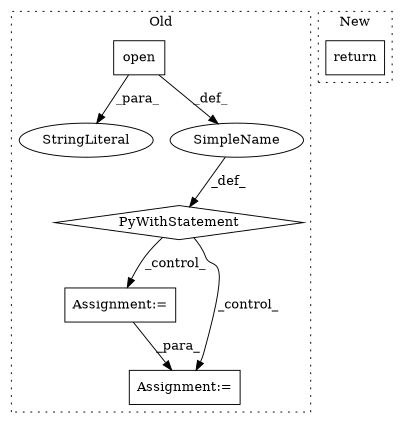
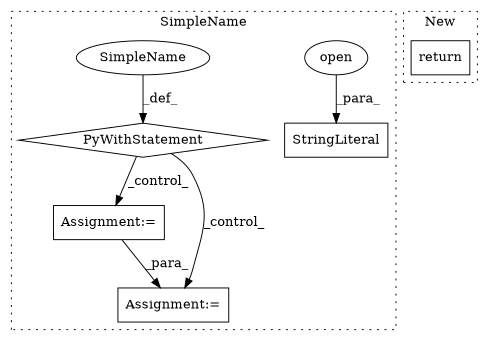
(161, 22) -> (204, 22)
(139, 58) -> (336, 58)
(185, 96) -> none
(86, 140) -> (336, 140)
